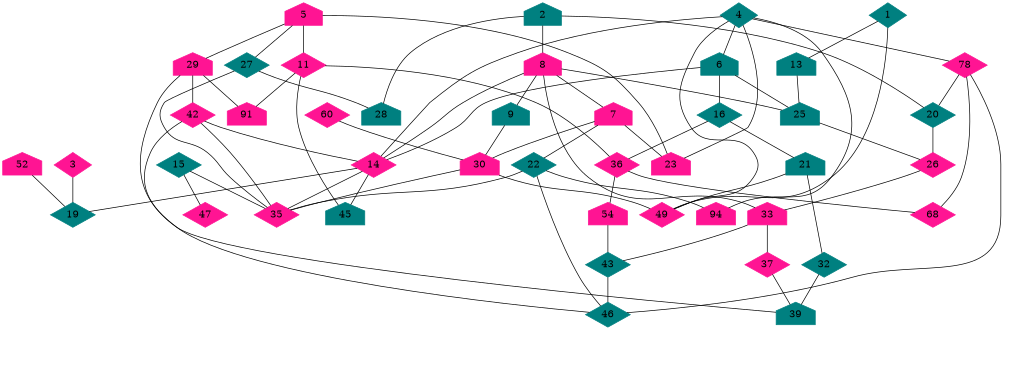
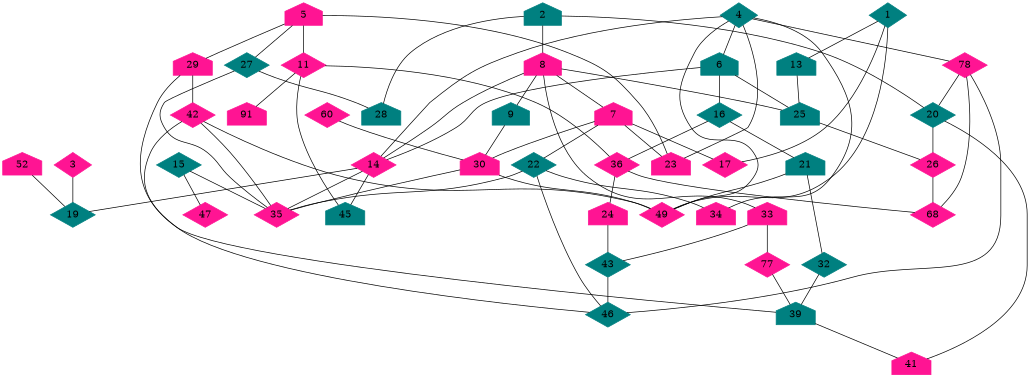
(221, 91) -> none
(280, 144) -> (377, 184)
none -> (725, 165)
(853, 192) -> (933, 190)
(608, 215) -> (608, 215)
(716, 215) -> (716, 215)
(767, 265) -> (767, 265)
none -> (911, 365)
